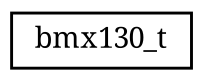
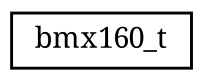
(102, 41) -> (102, 41)
